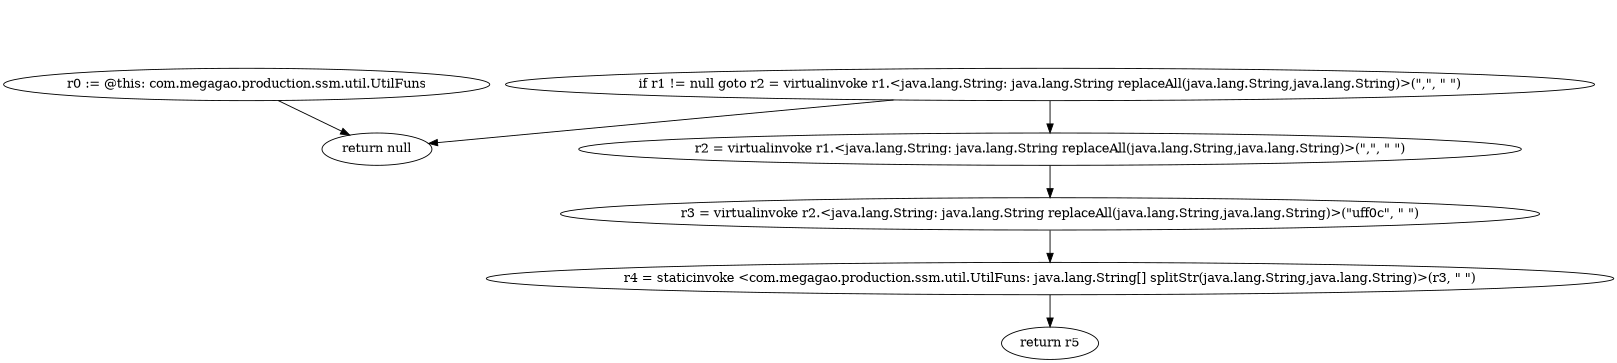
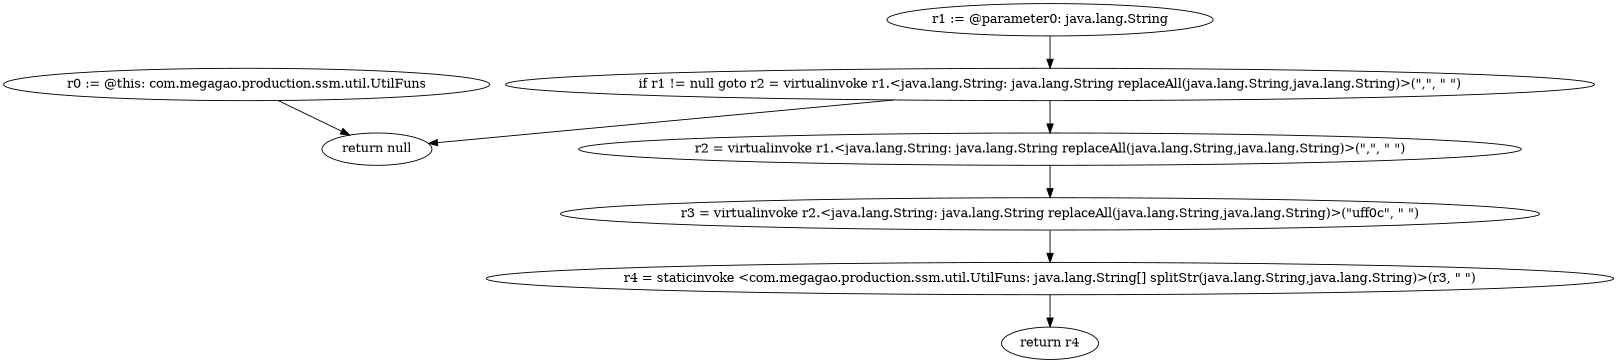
none -> (1050, 20)
(1050, 343) -> (1050, 343)
